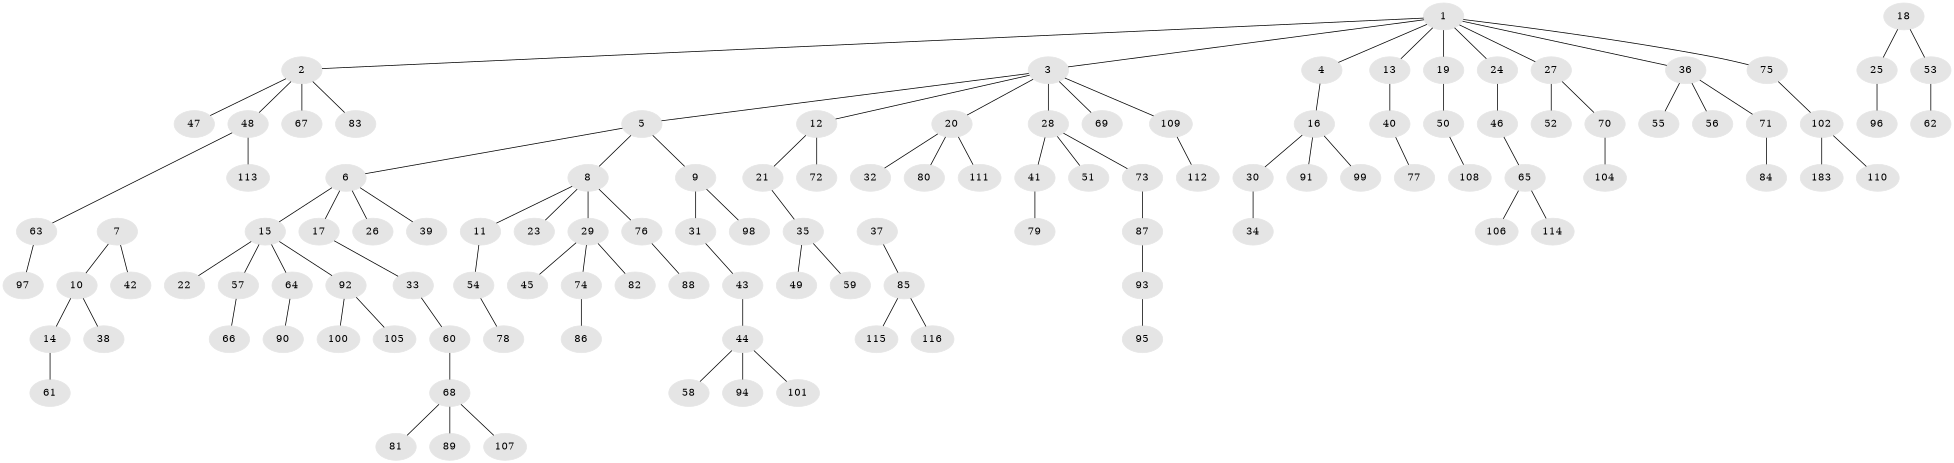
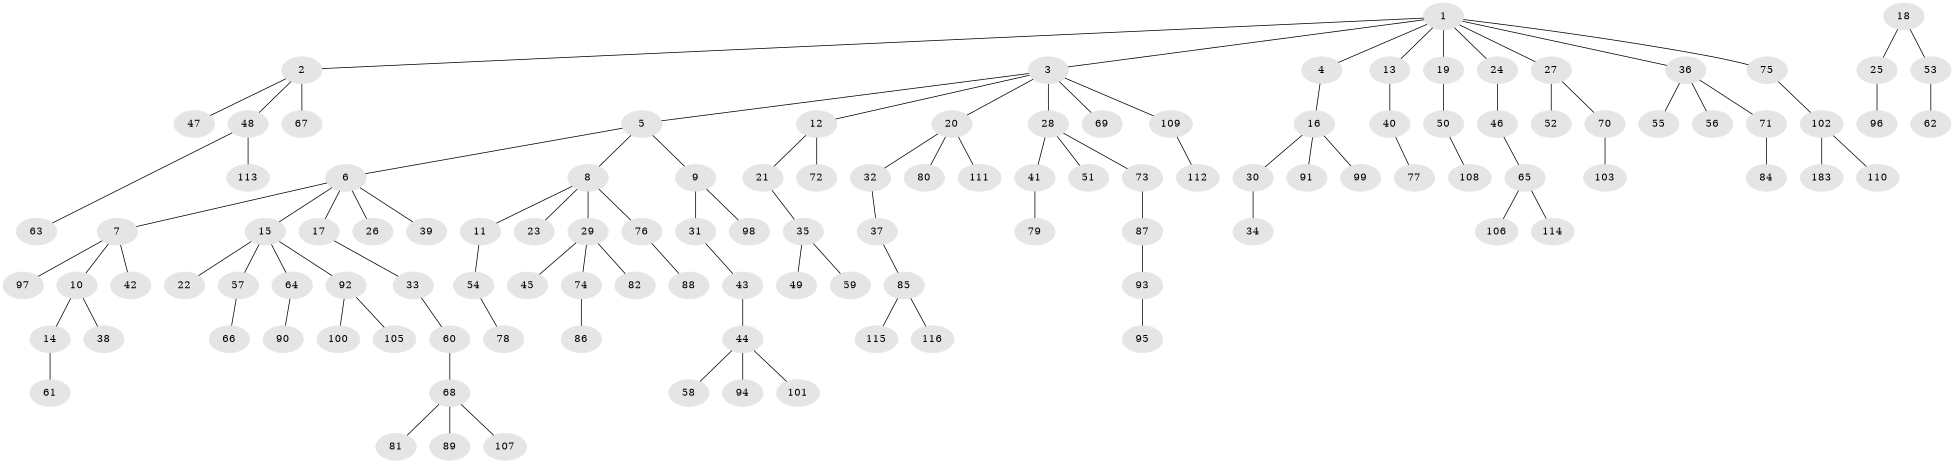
(356, 124) -> none
(1605, 178) -> (1605, 178)
none -> (232, 205)
none -> (874, 205)
(30, 259) -> (70, 259)
